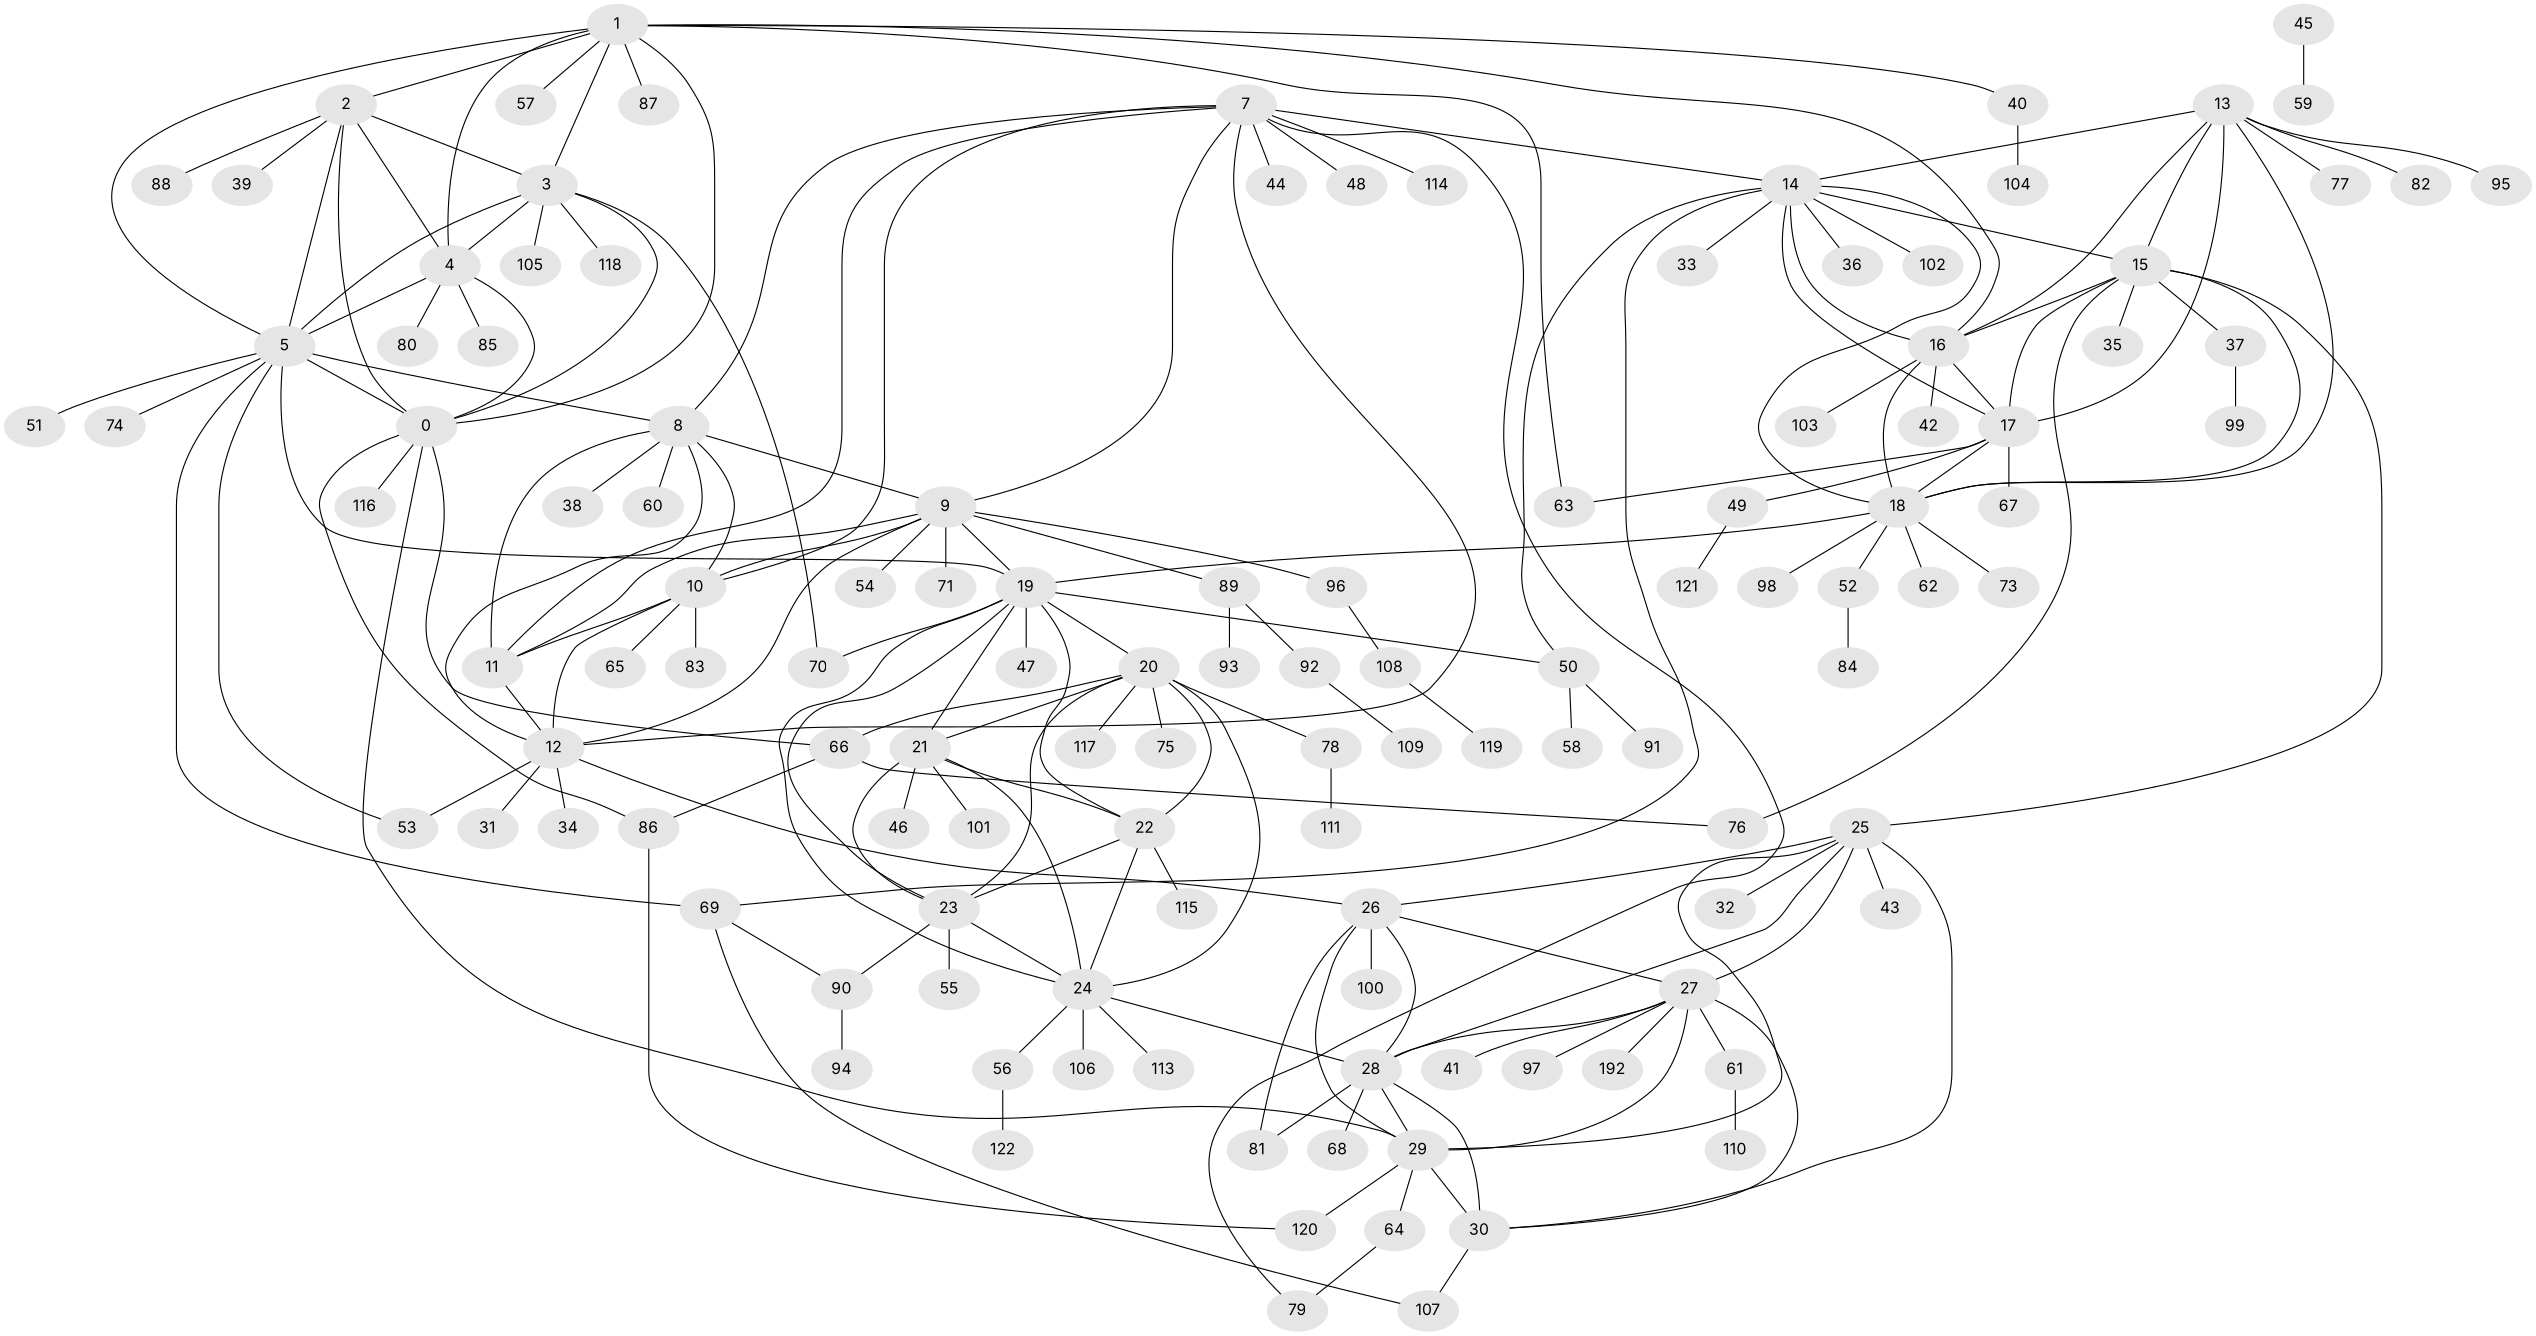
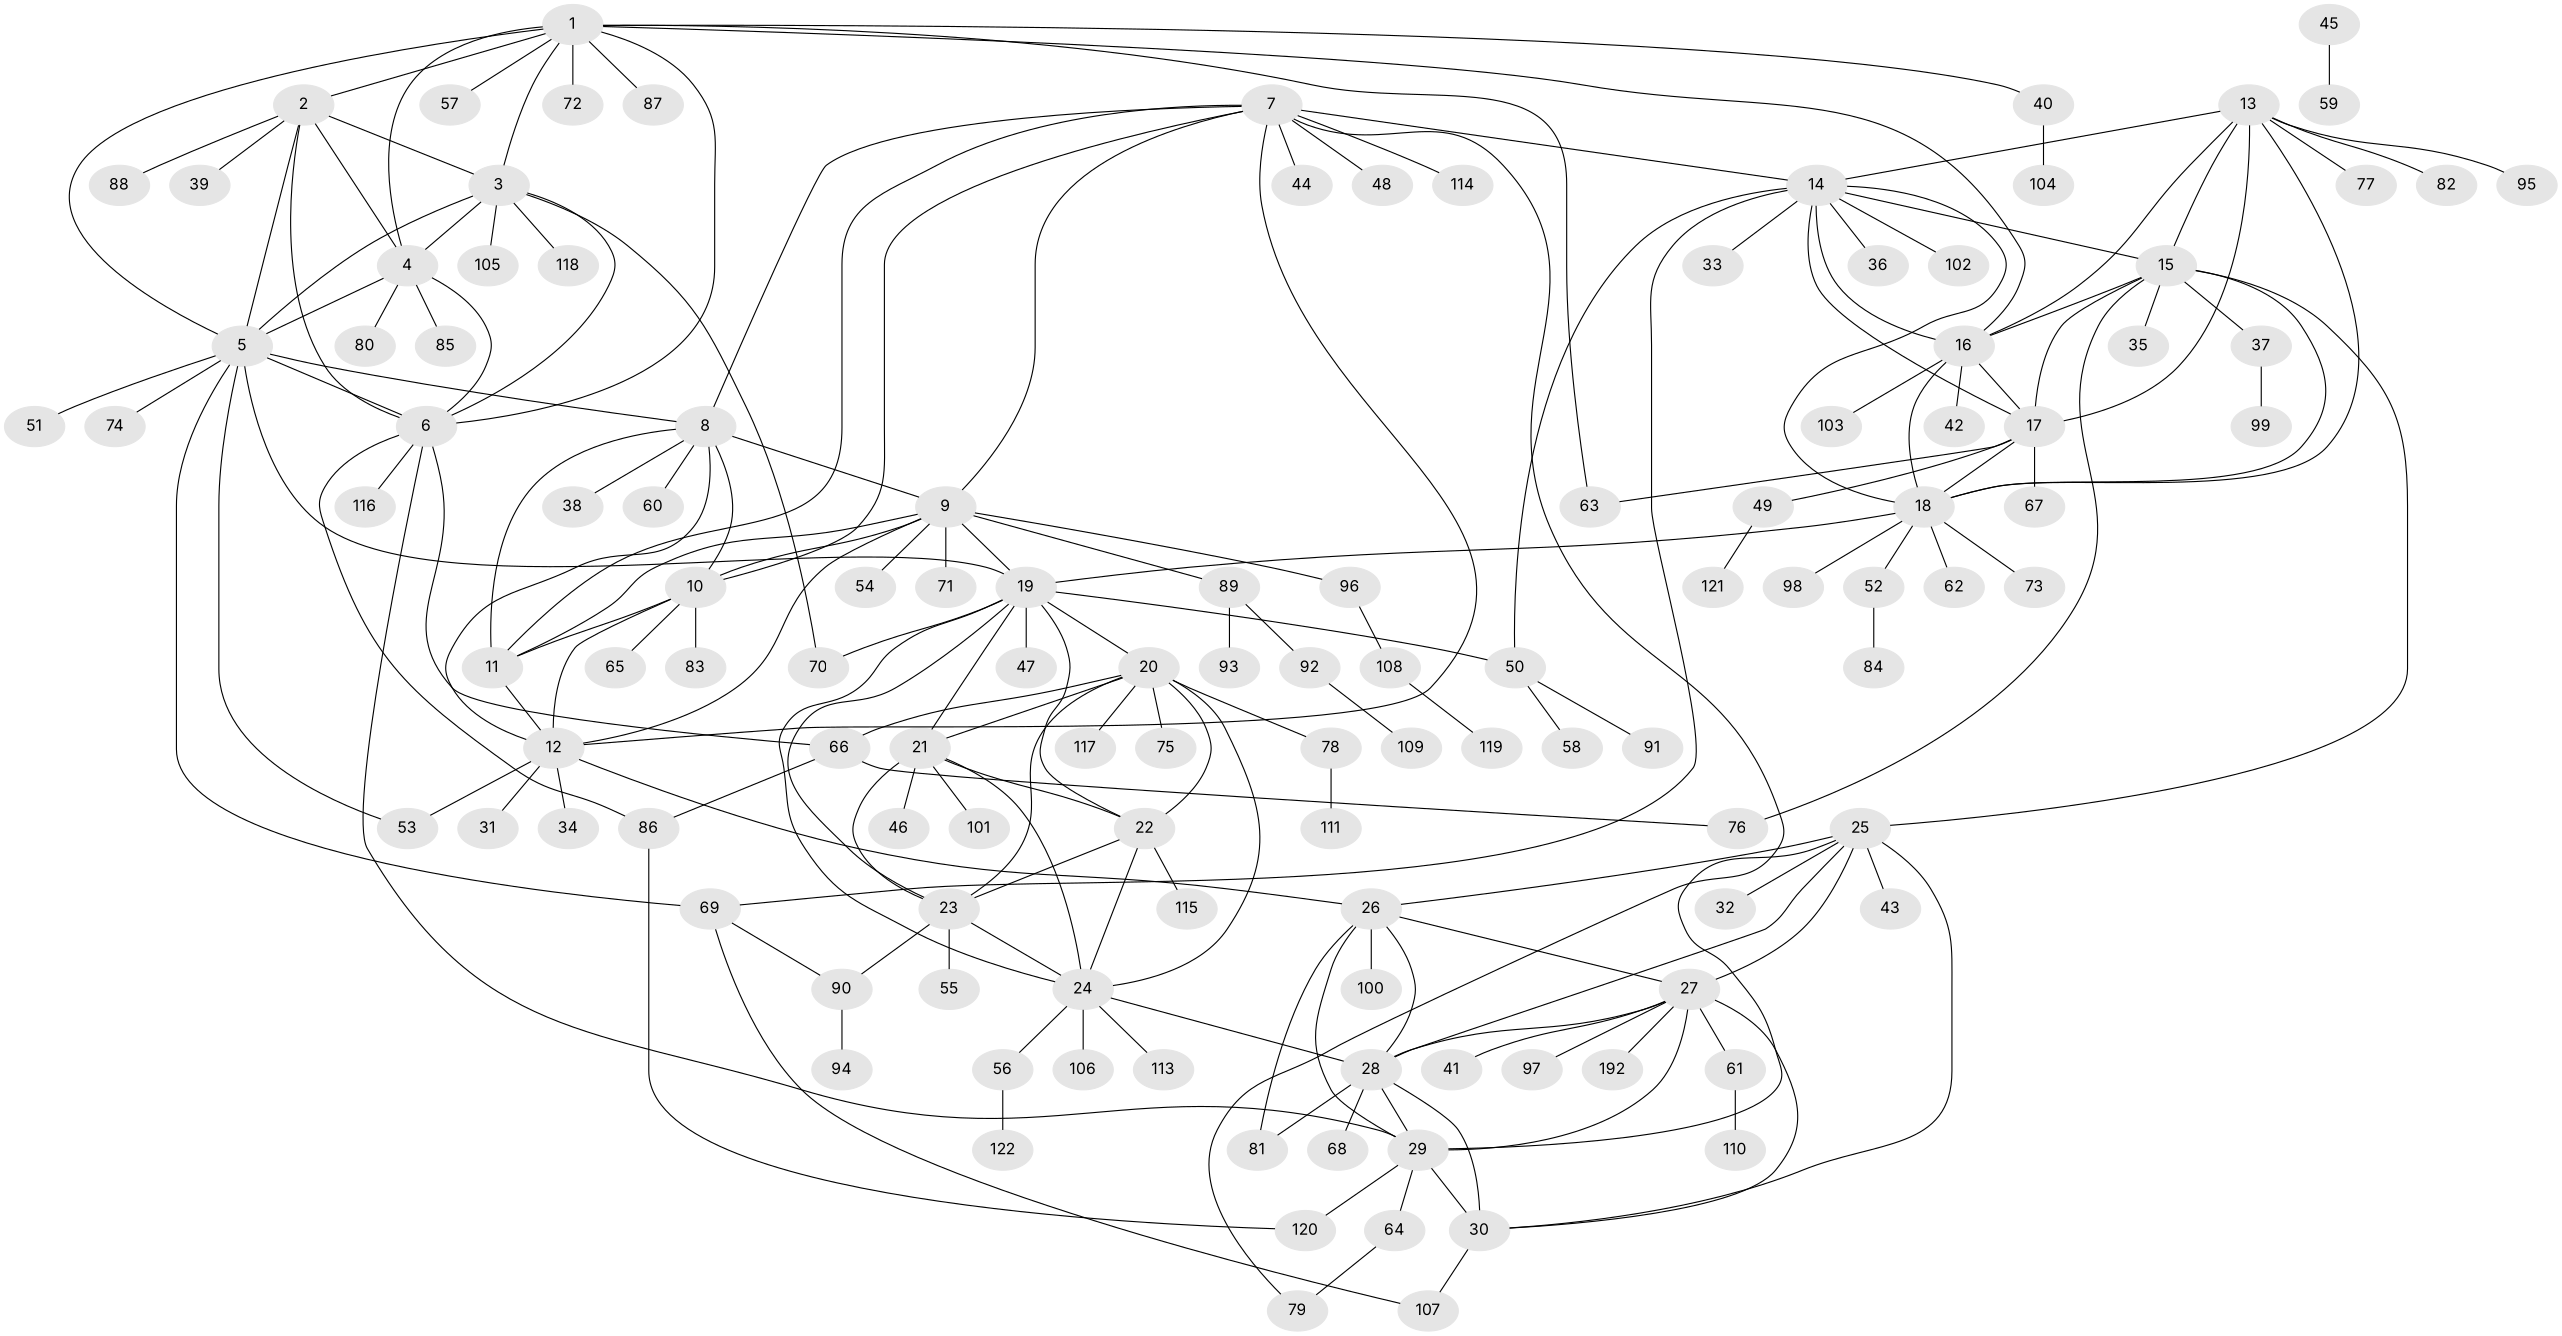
none -> (573, 105)
(427, 427) -> (427, 427)
